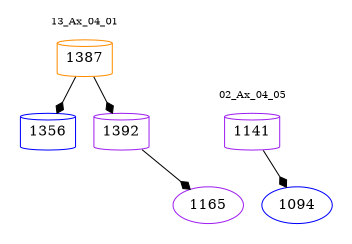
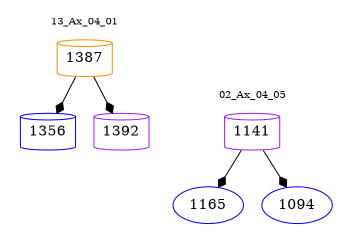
(161, 166) -> (233, 163)
(208, 205) -> (208, 205)
